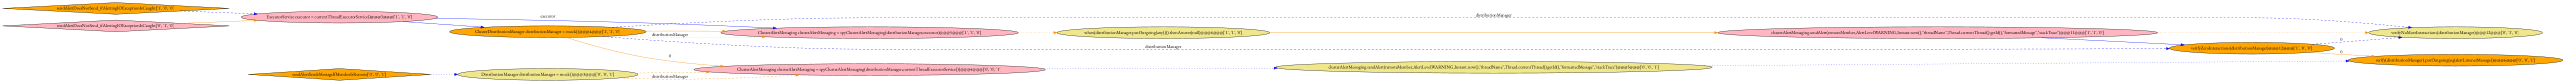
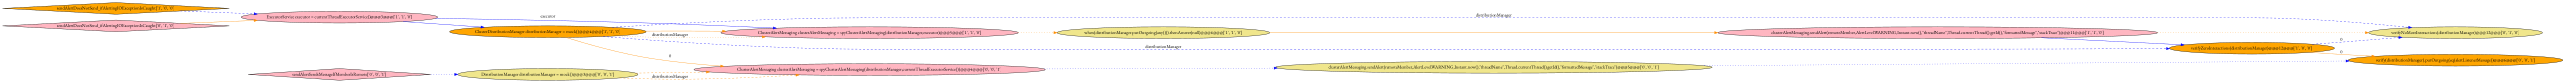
(339, 74) -> (339, 74)
